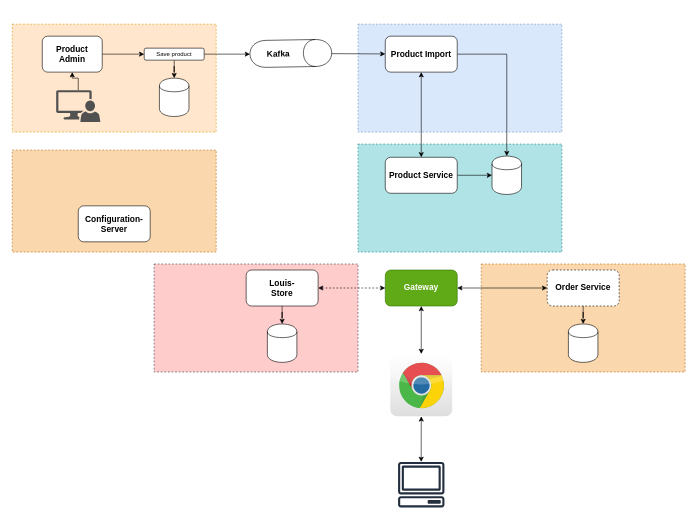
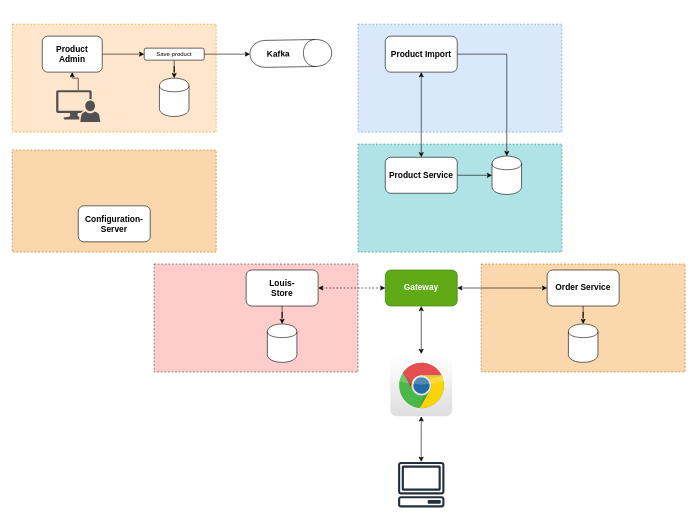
(335, 53) -> none
(584, 288) -> (584, 288)
